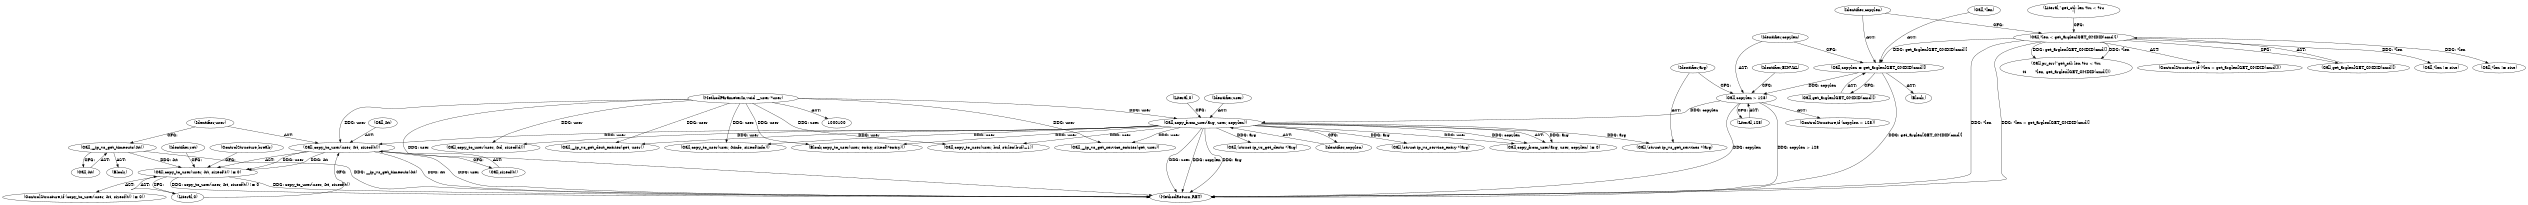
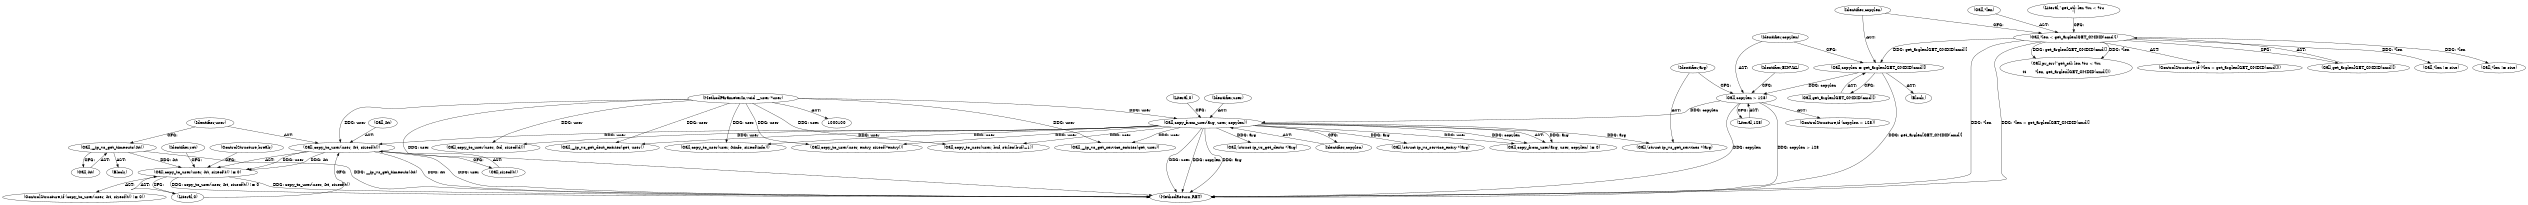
(1919, 27) -> (2025, 23)
(857, 148) -> (857, 148)
